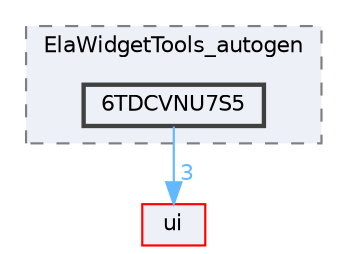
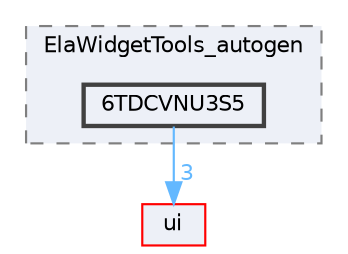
(174, 105) -> (174, 105)
